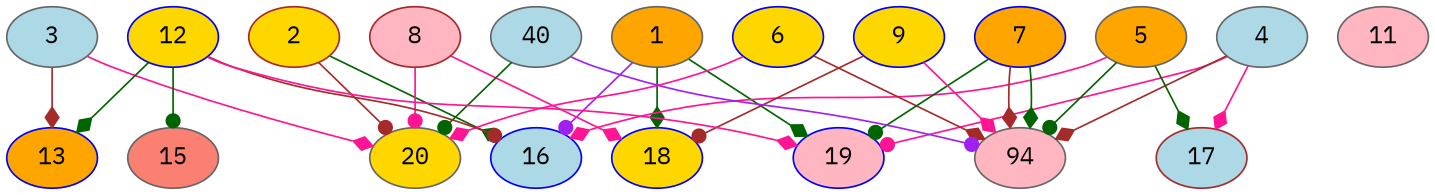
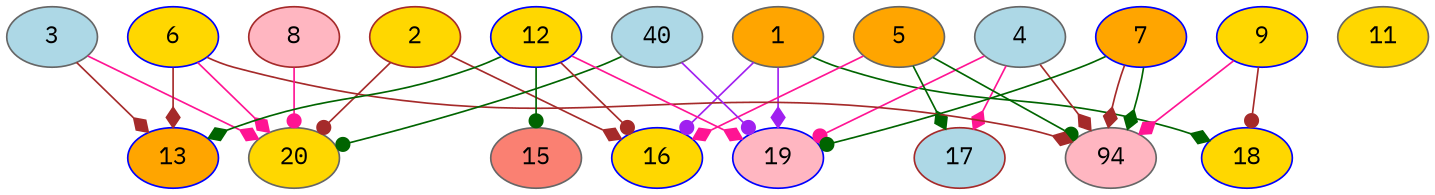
(1383, 37) -> (1383, 37)
none -> (173, 86)
(398, 89) -> (512, 86)
(737, 90) -> (778, 86)
(527, 93) -> none
(786, 108) -> (709, 89)
(536, 158) -> (657, 158)
